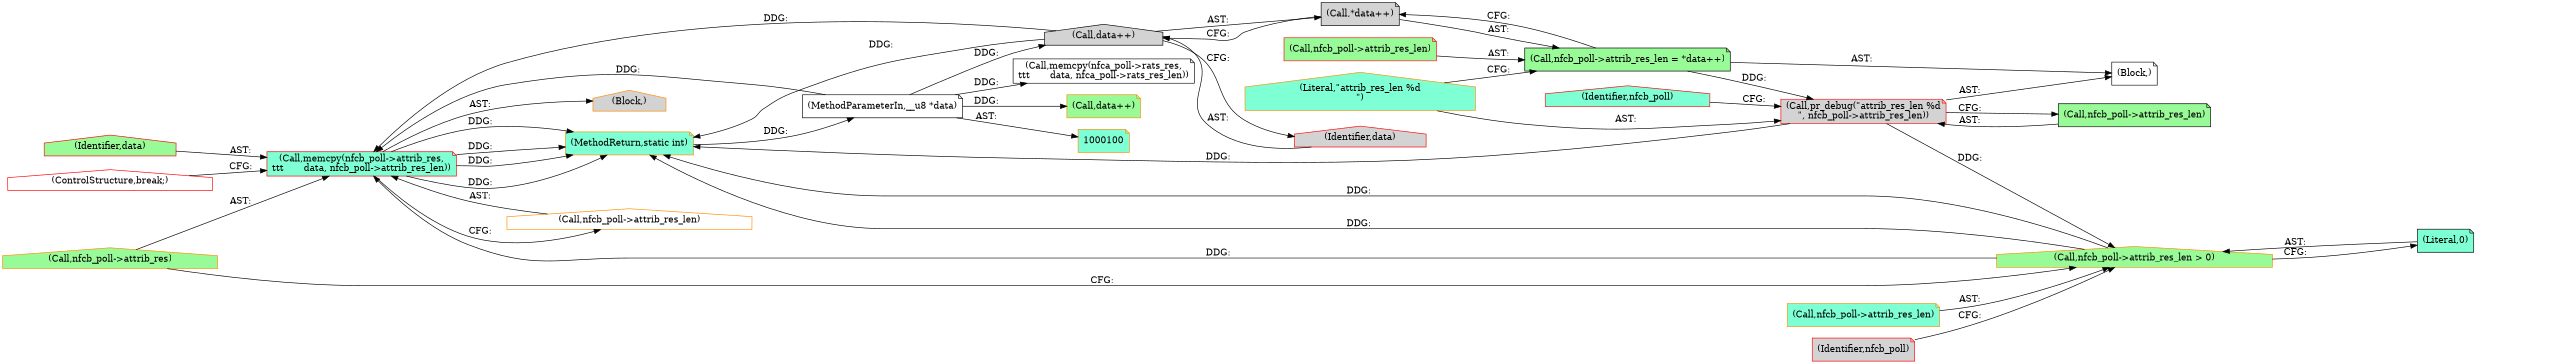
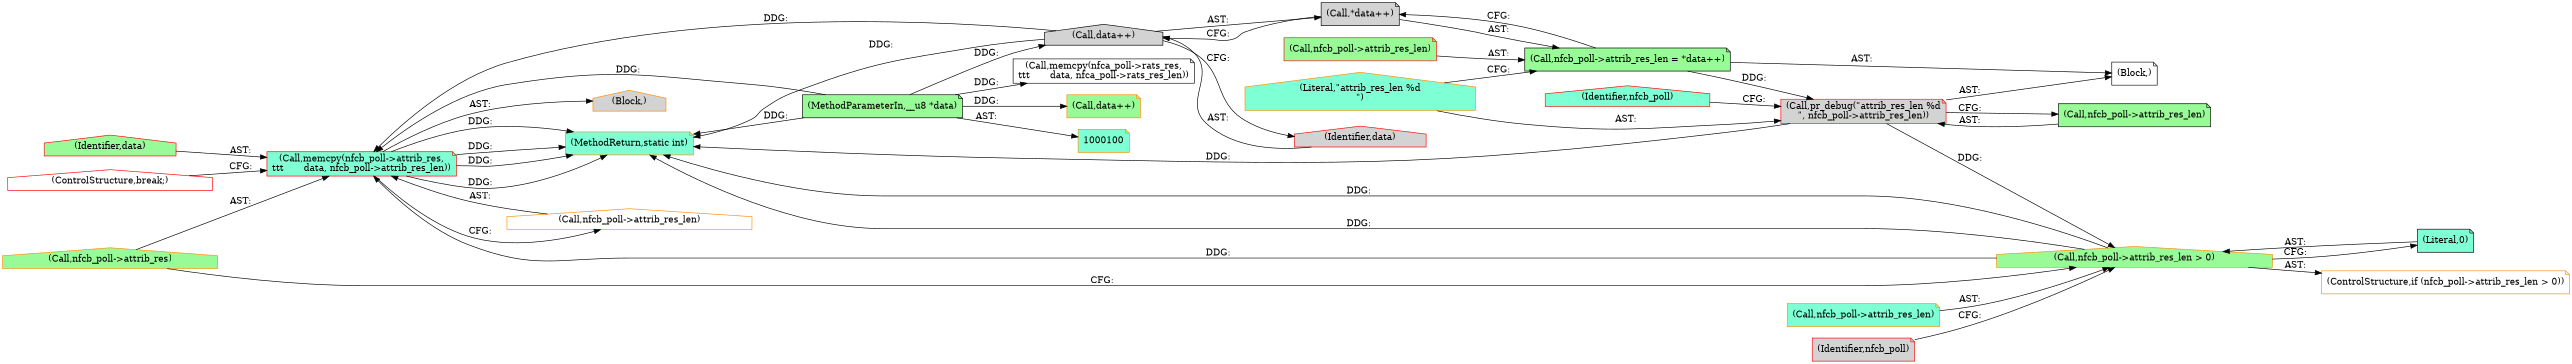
(882, 106) -> (882, 106)
(772, 139) -> (752, 125)
none -> (2446, 282)
